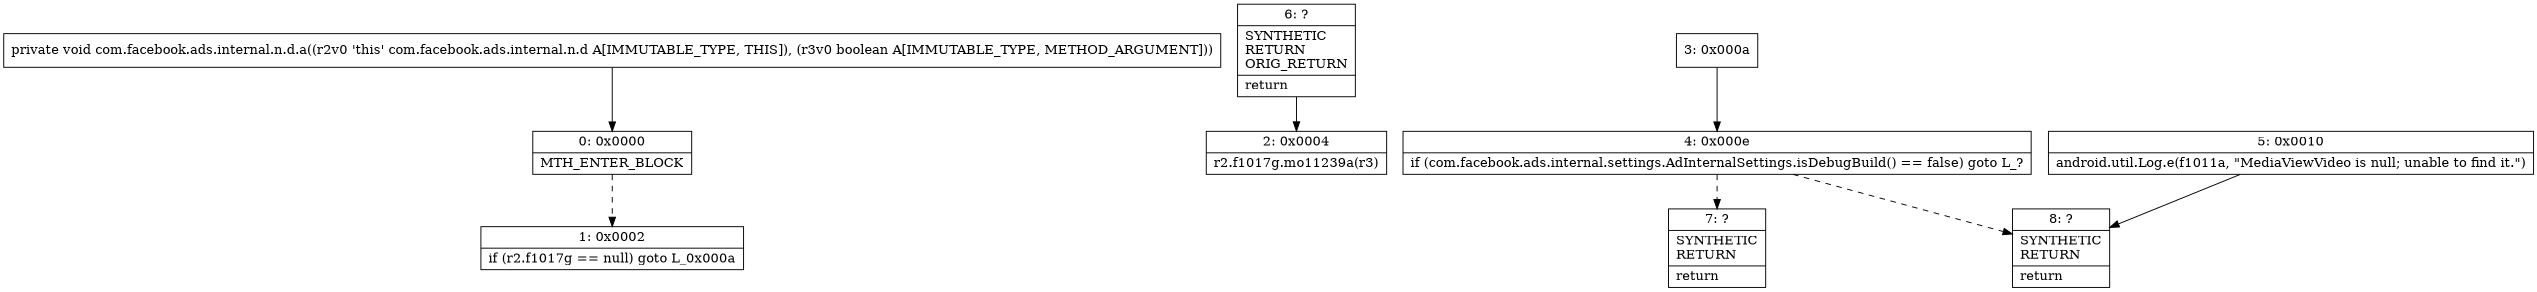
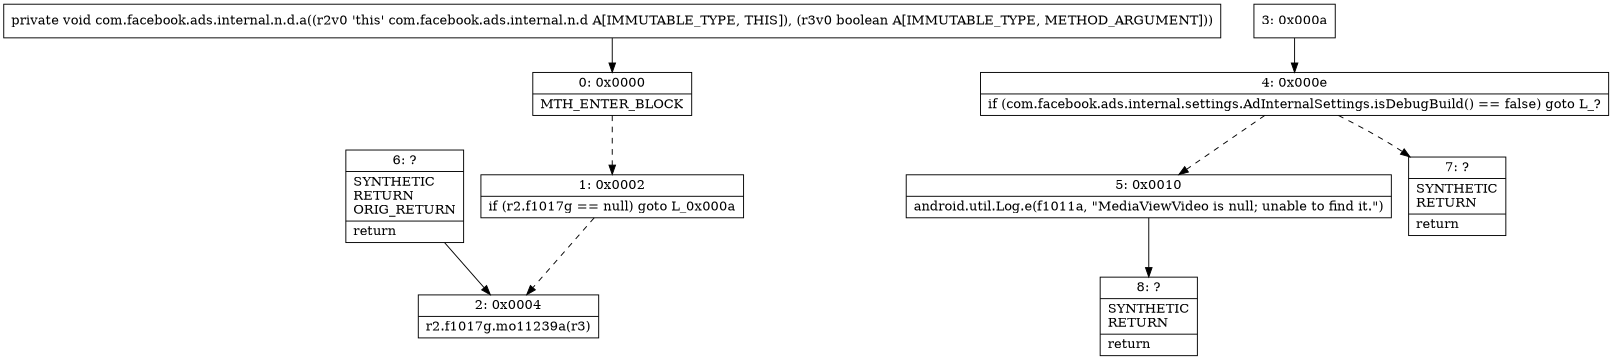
(1898, 203) -> (1226, 142)
none -> (564, 253)
